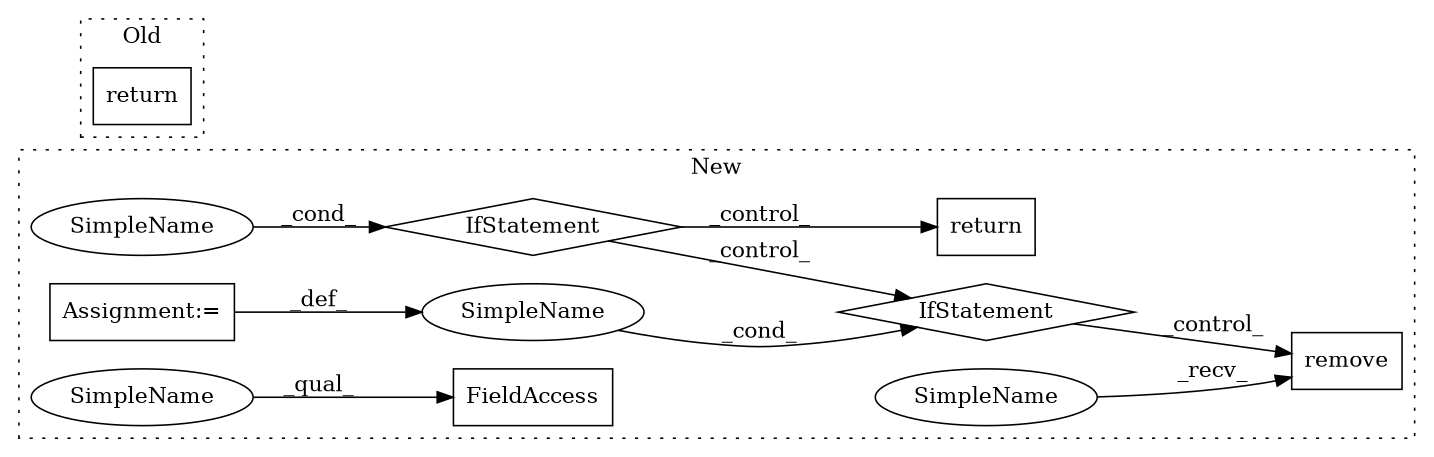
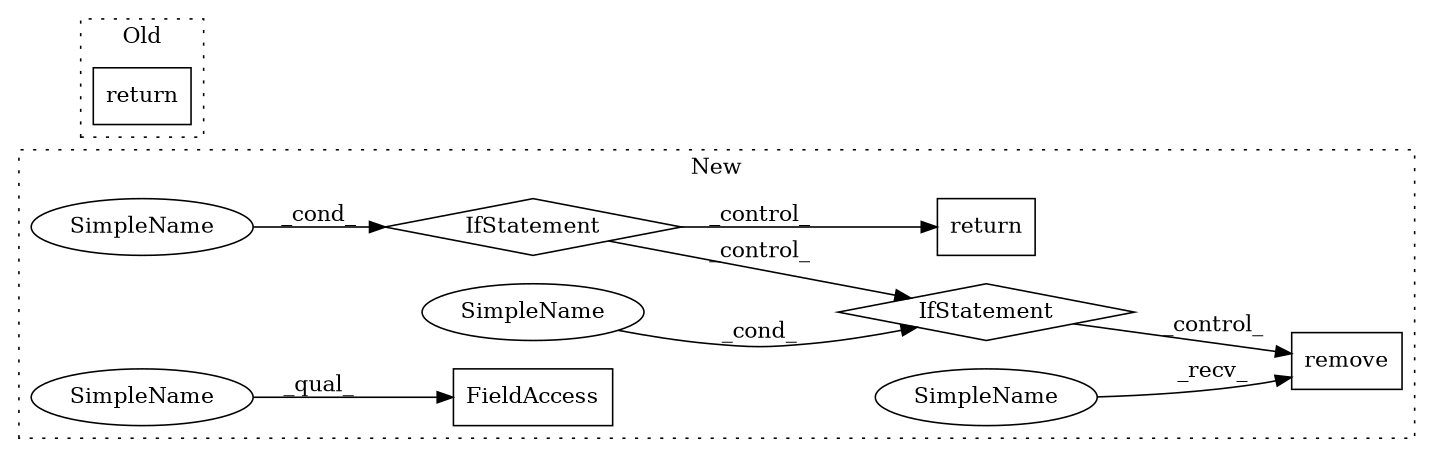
(142, 312) -> none
